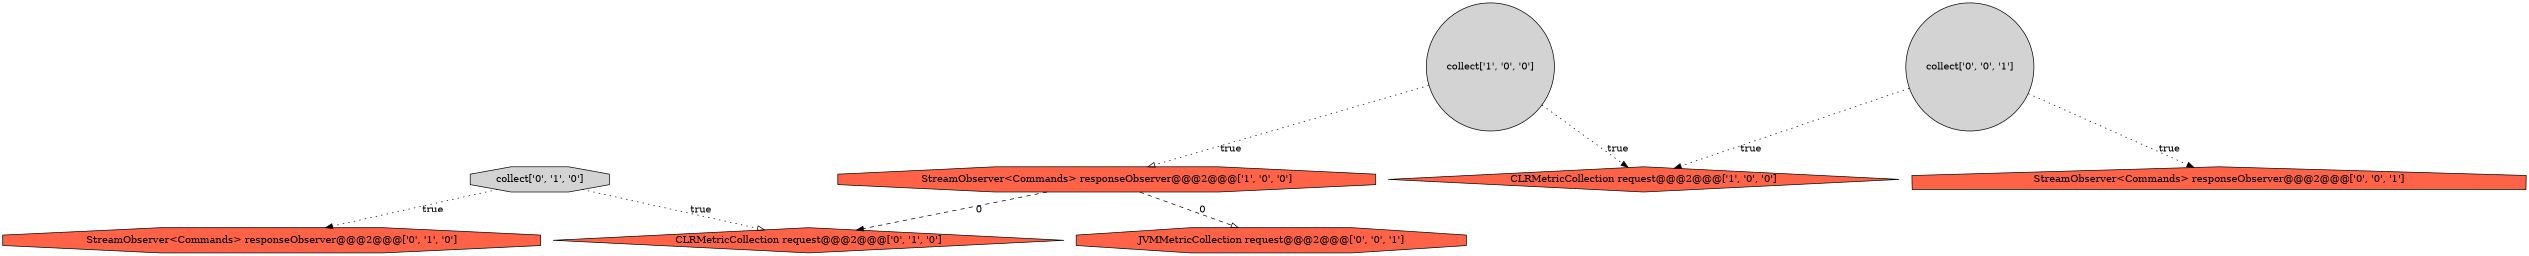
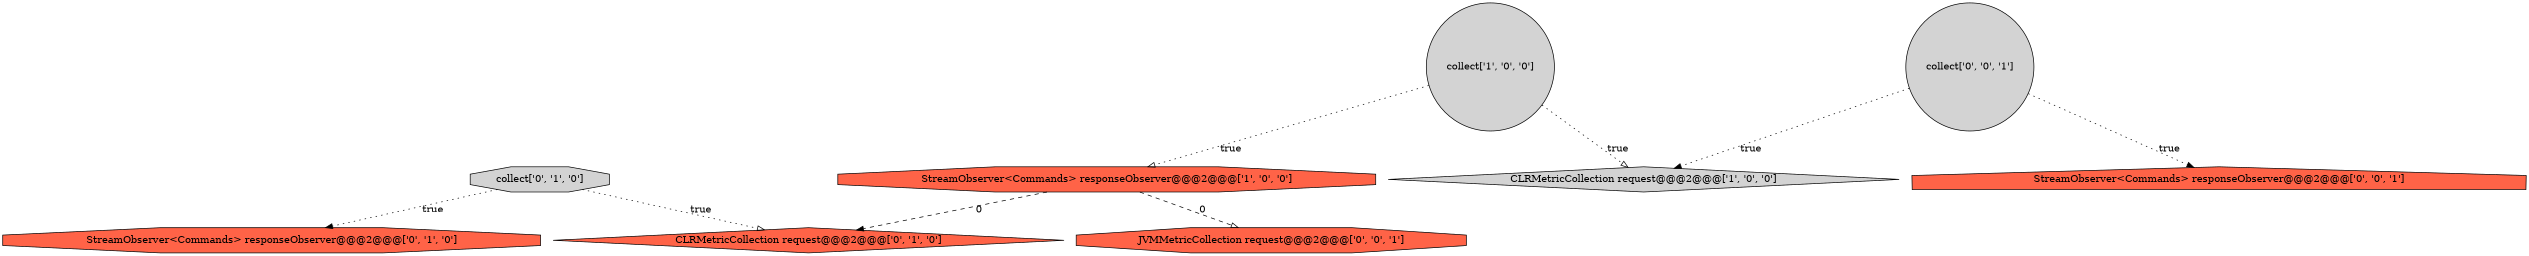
(1582, 134) -> (1582, 134)
(1644, 179) -> (1644, 179)
